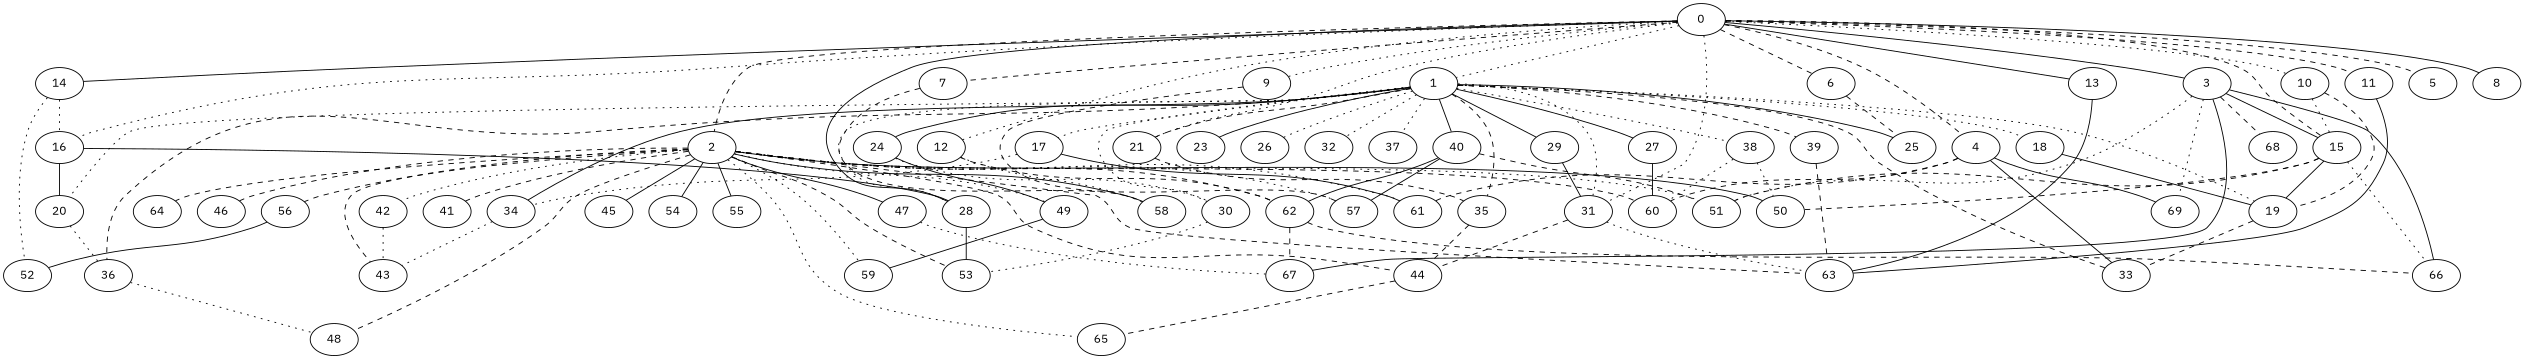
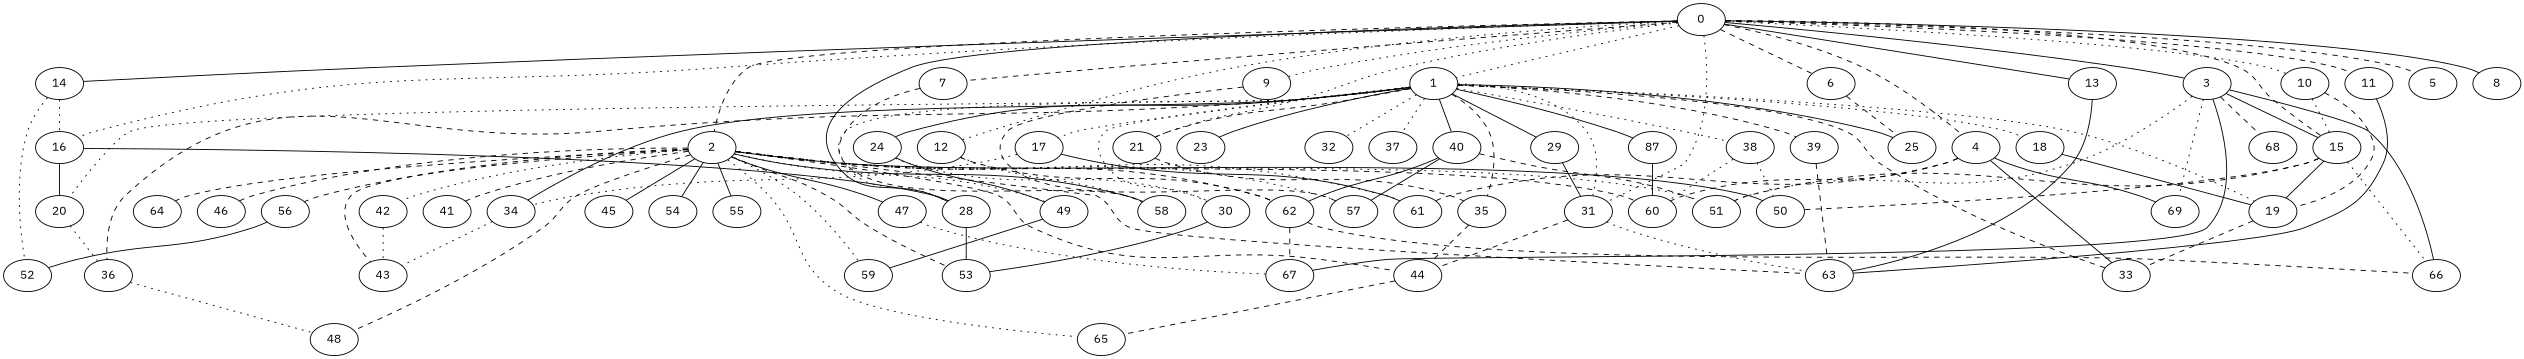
(1265, 148) -> none
(1652, 148) -> (1652, 148)
(1122, 248) -> (1122, 248)
